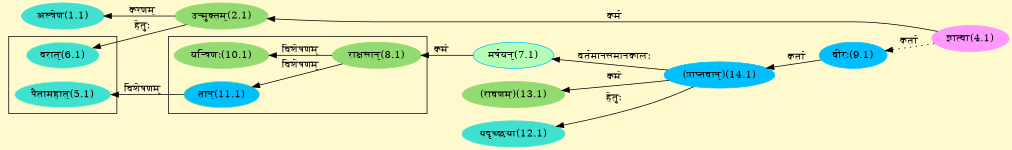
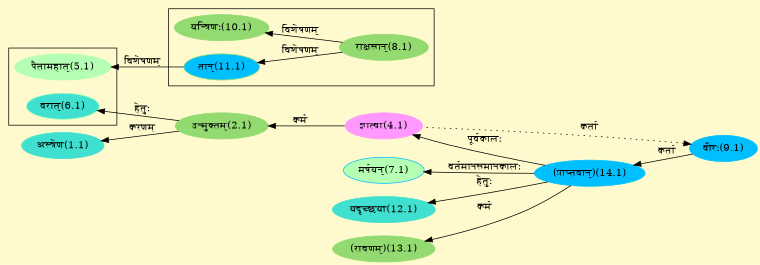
(451, 55) -> none
(63, 95) -> (63, 67)
none -> (482, 153)
